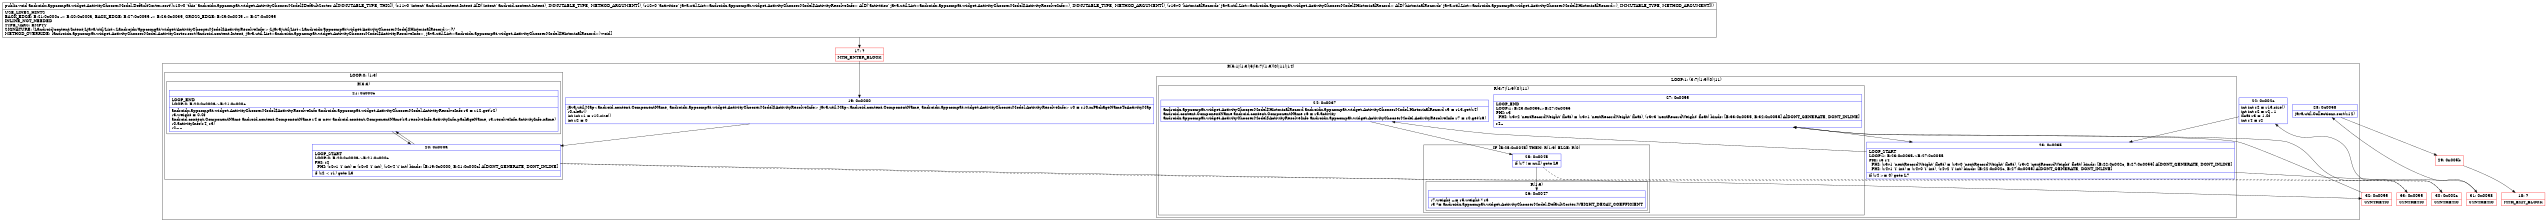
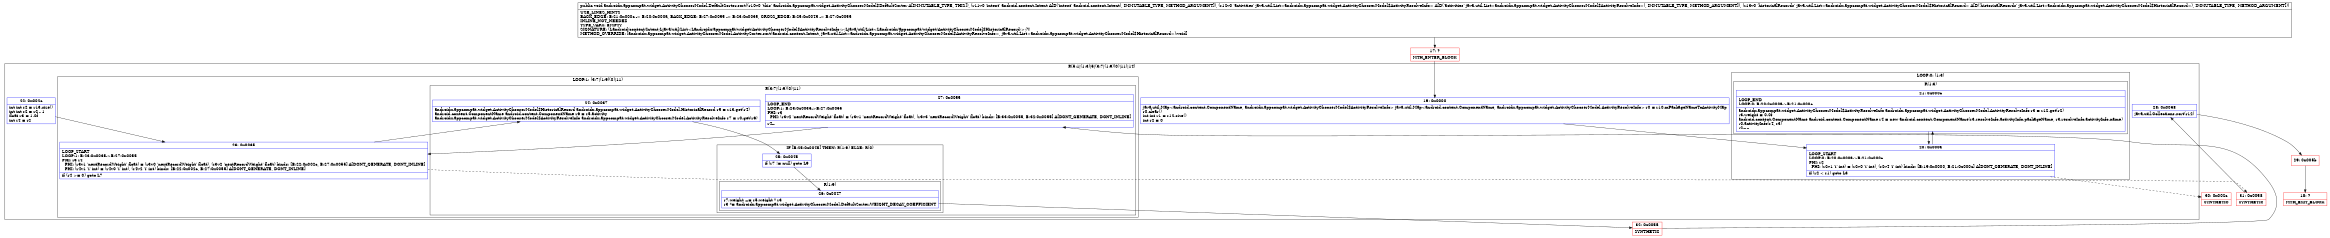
(364, 85) -> (1931, 85)
(2354, 169) -> none
(2357, 179) -> (1338, 180)
(1684, 182) -> (1284, 216)
(2412, 199) -> none
